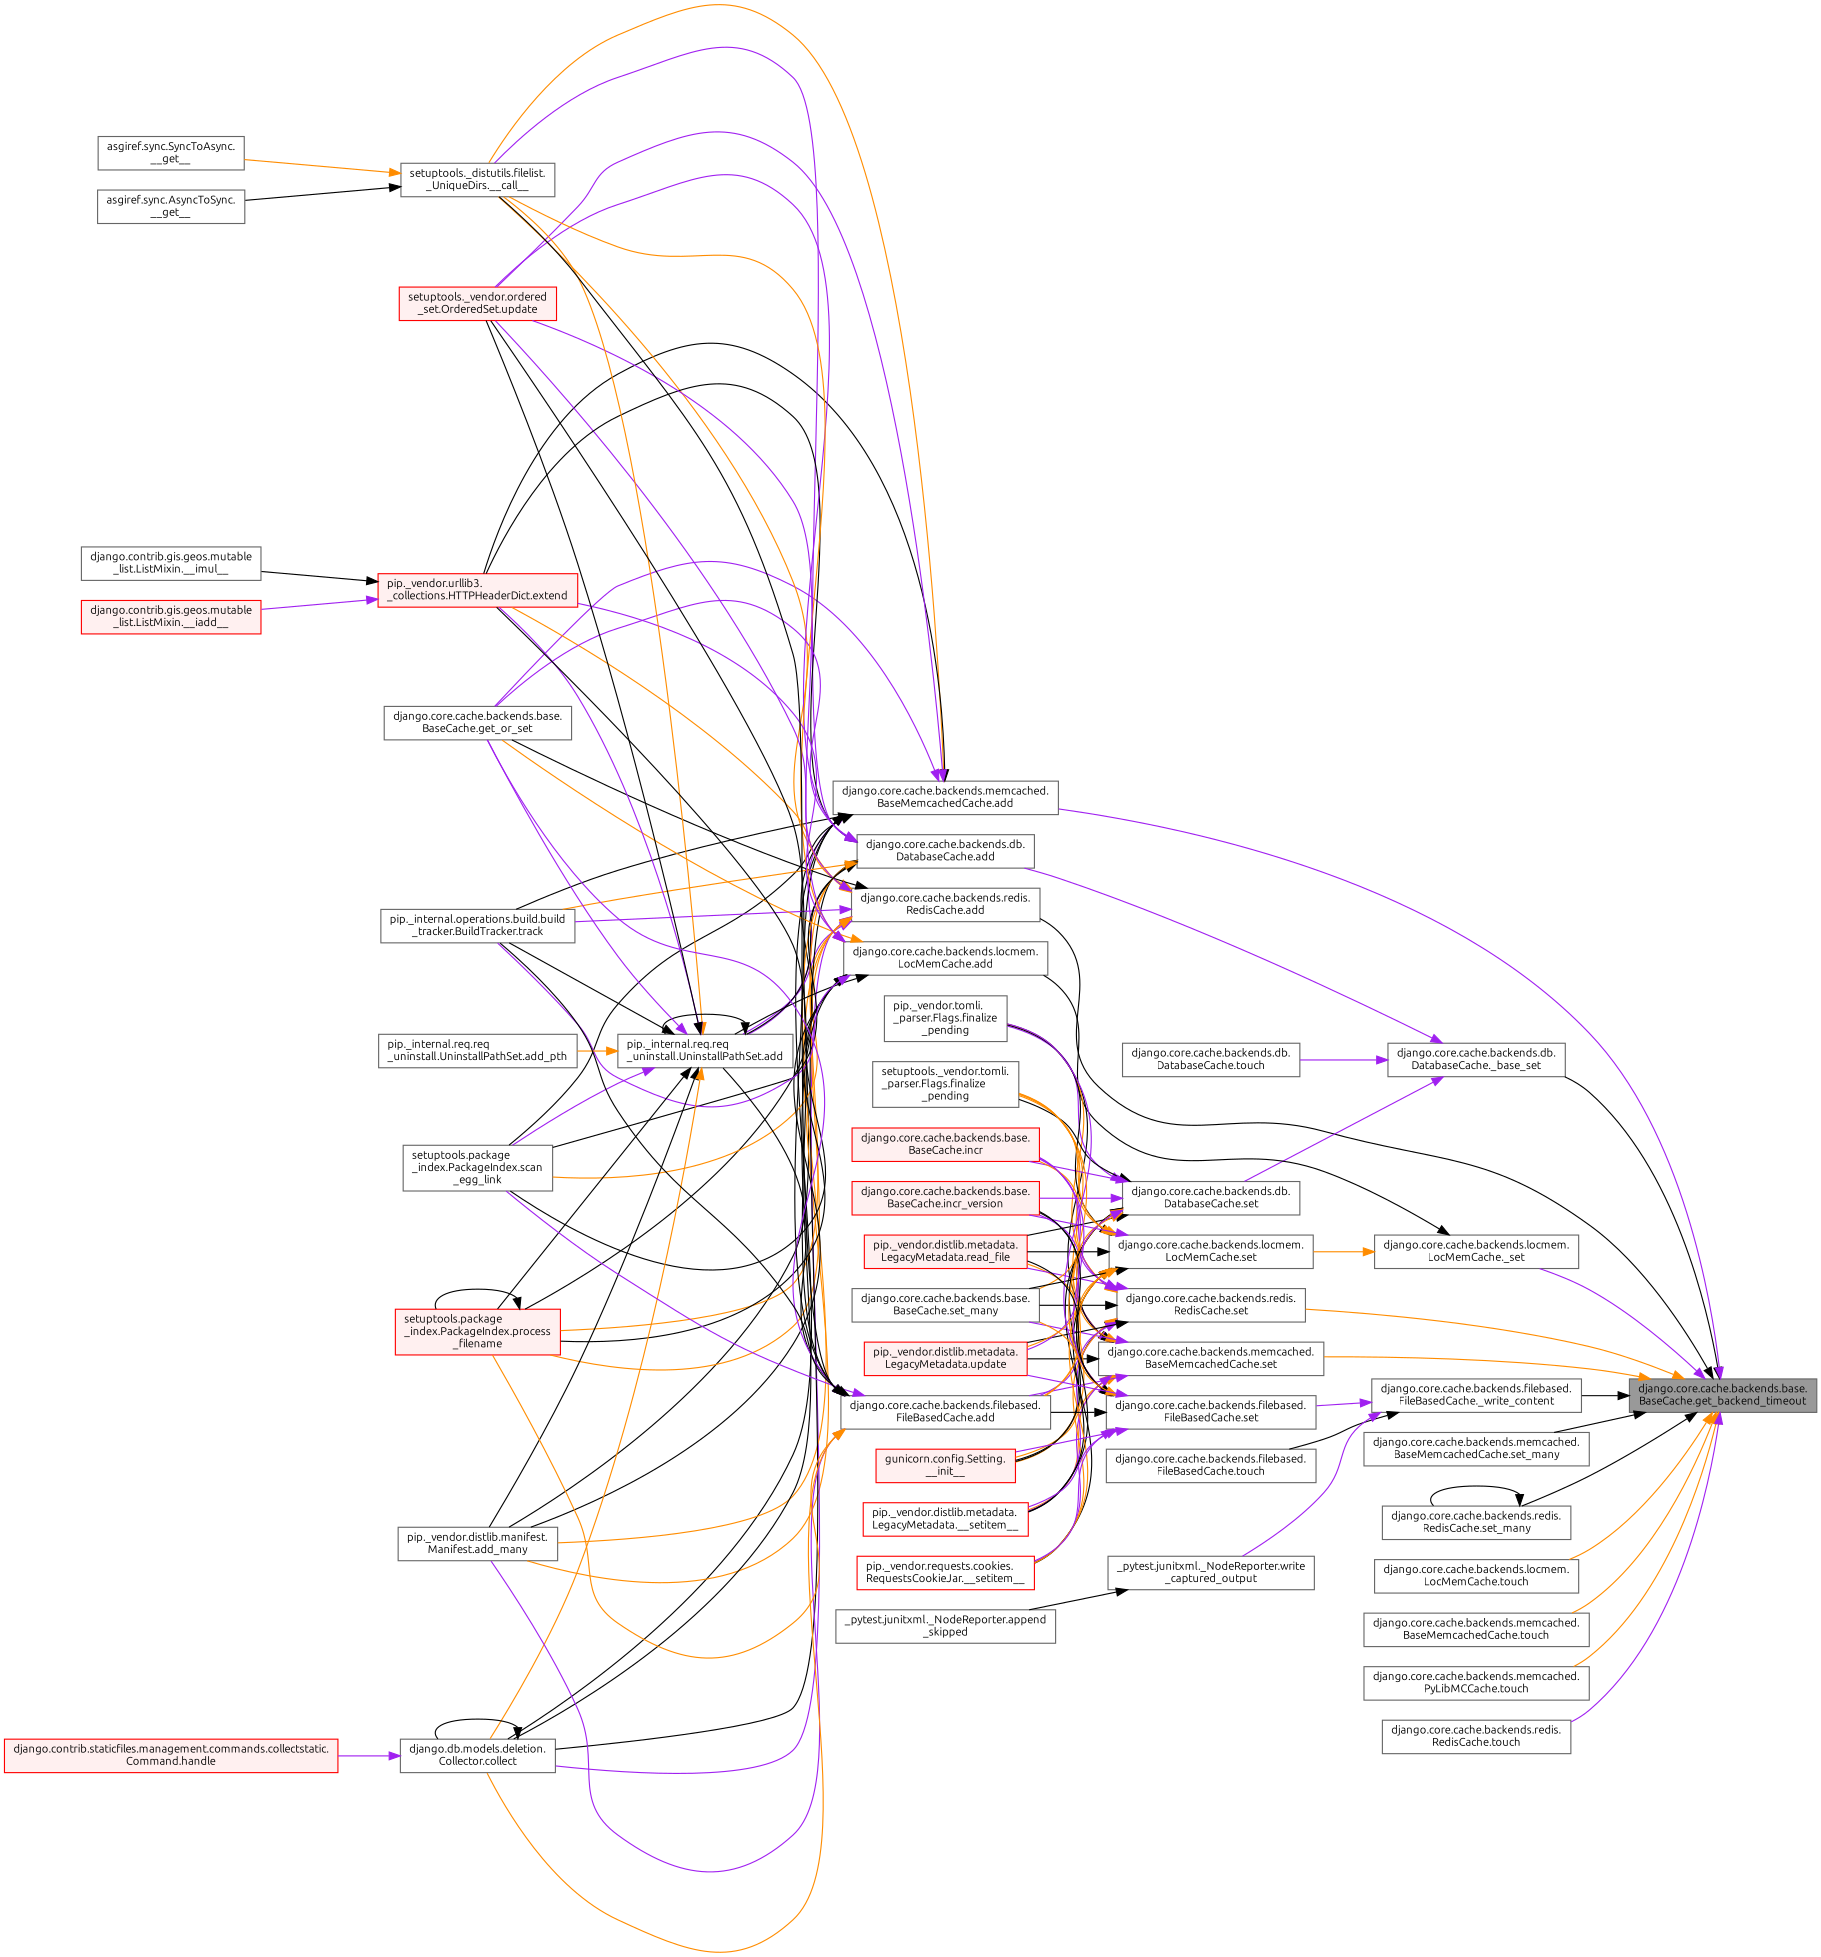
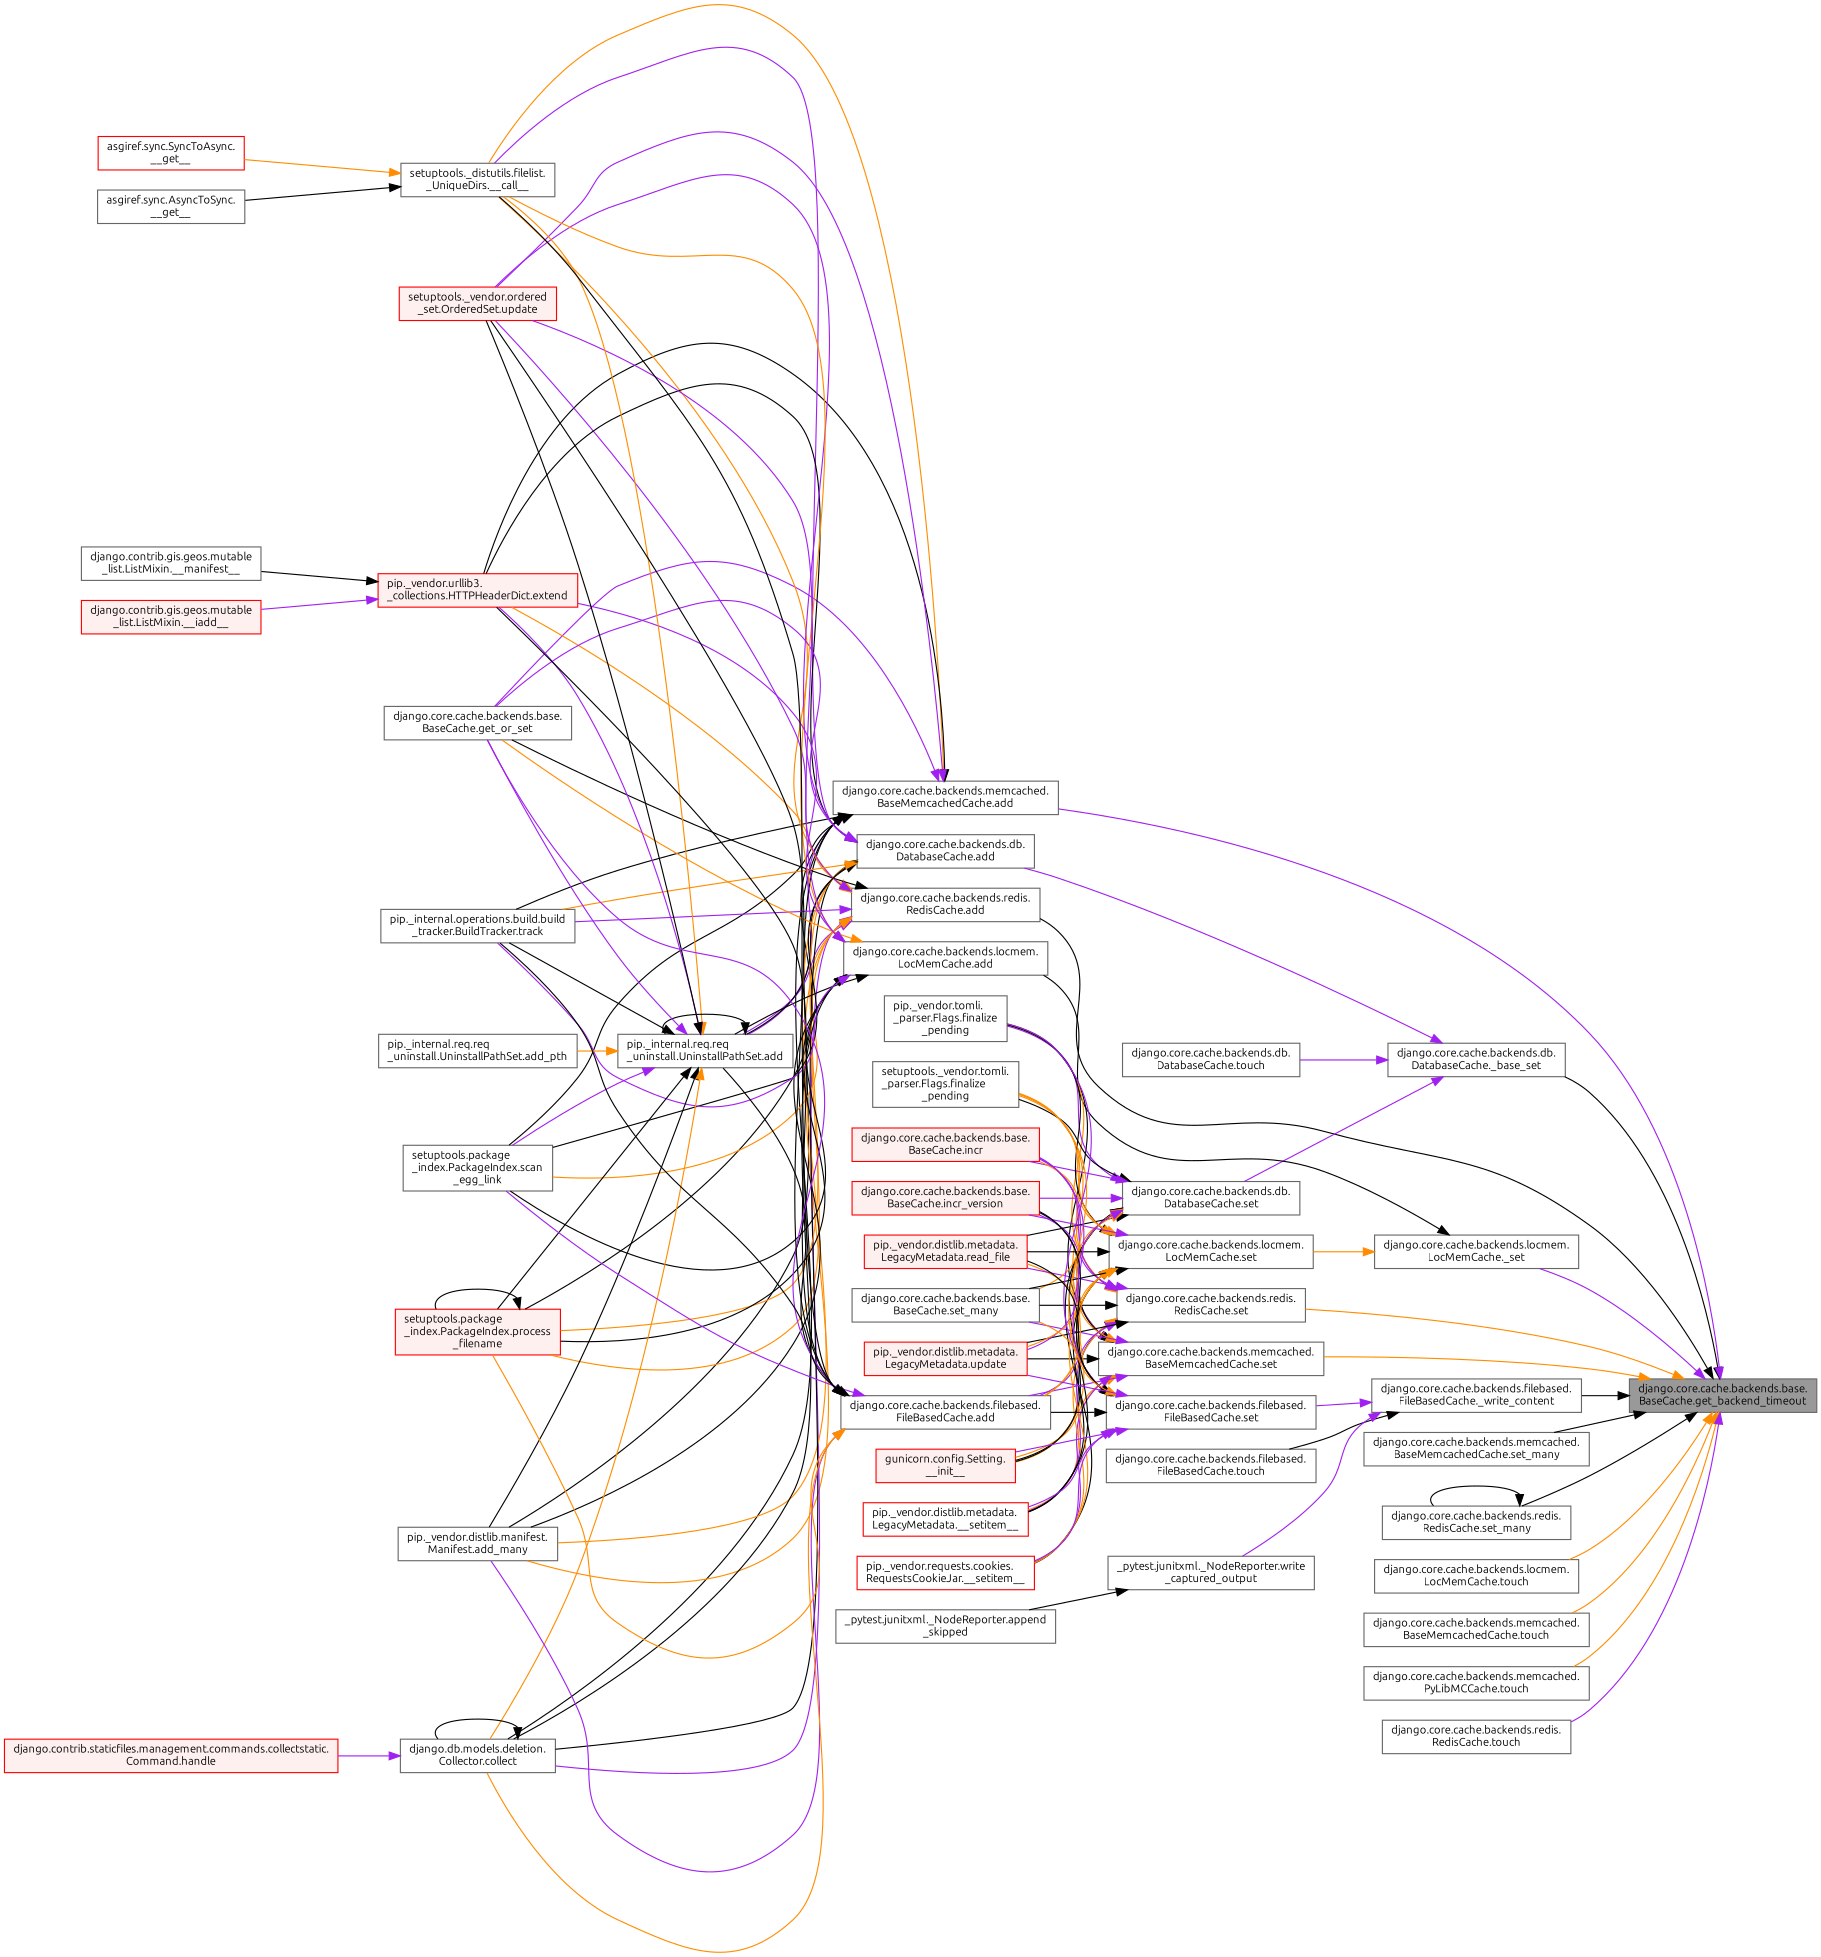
(171, 153) -> (171, 153)
(171, 564) -> (171, 564)
